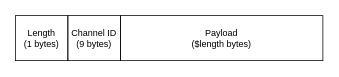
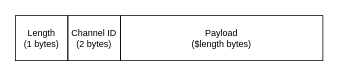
(94, 38) -> (94, 38)
